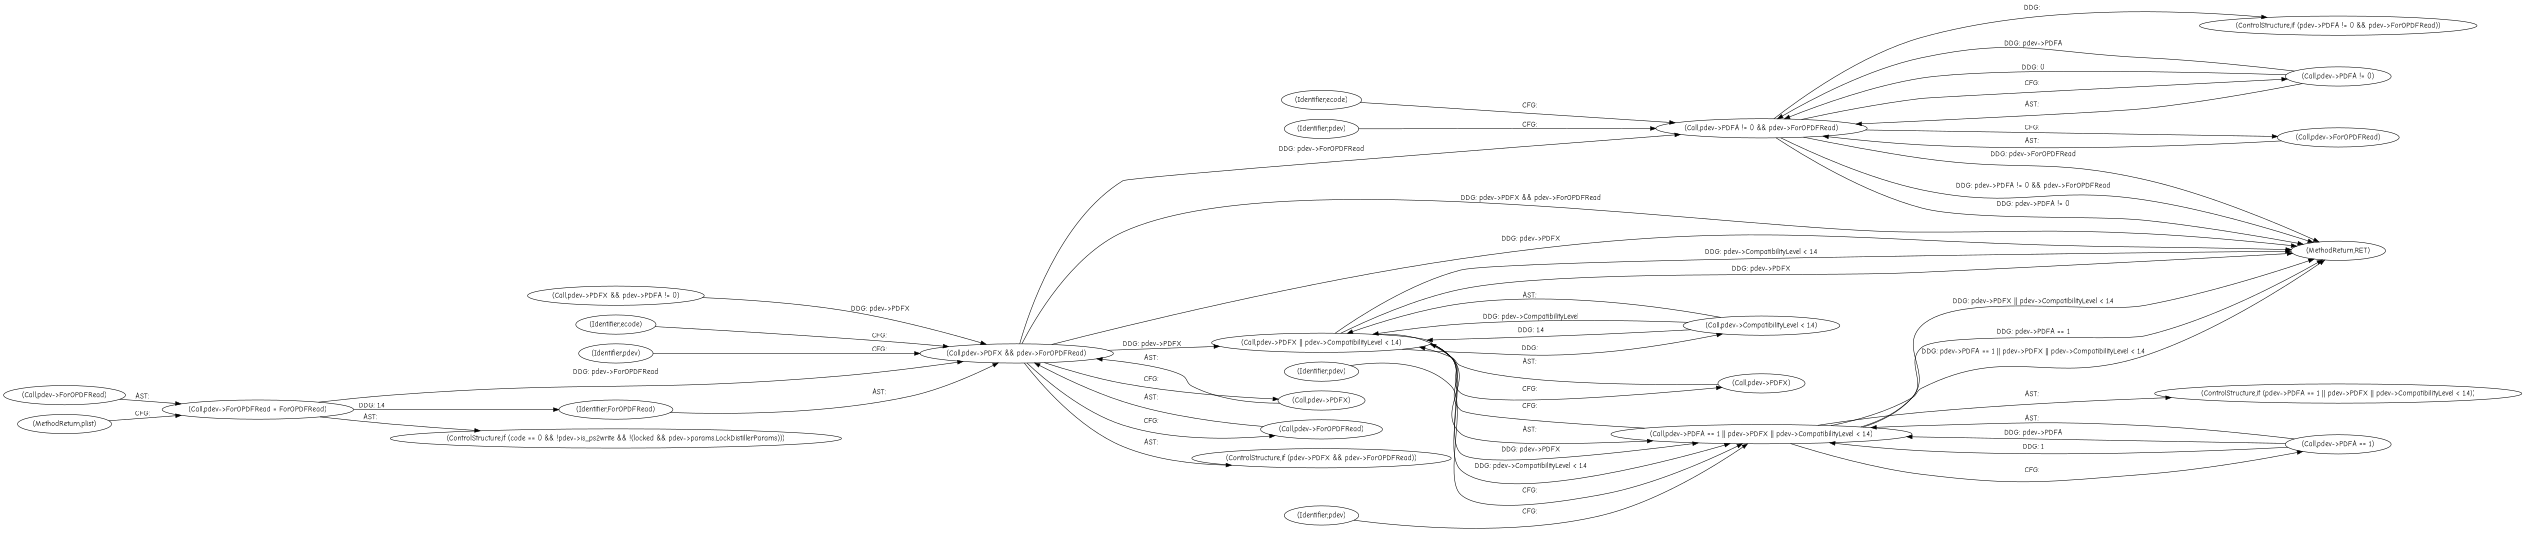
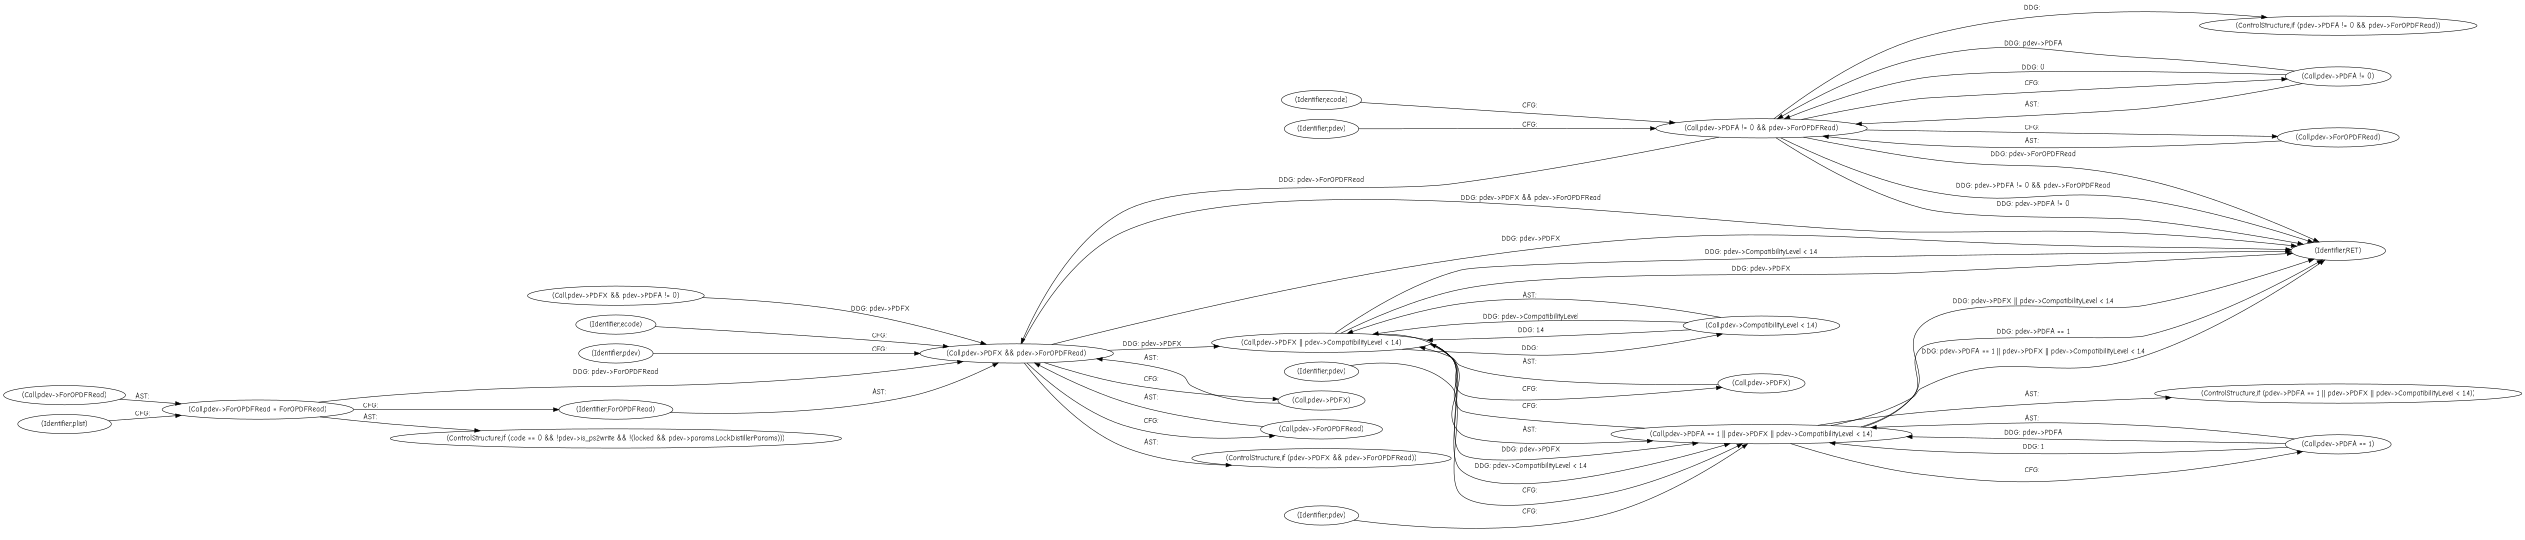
(1301, 164) -> (1340, 188)
(2338, 251) -> (2338, 251)
(372, 406) -> (372, 406)
(65, 424) -> (65, 424)
